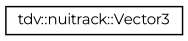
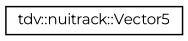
(94, 21) -> (94, 21)
